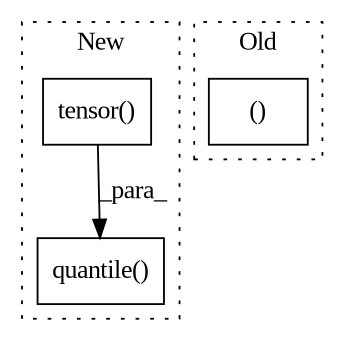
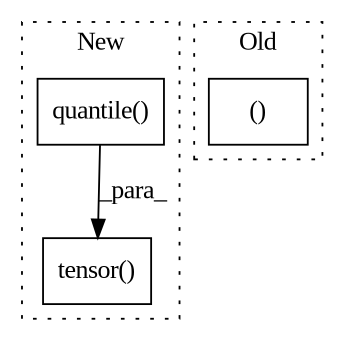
(99, 182) -> (99, 182)
